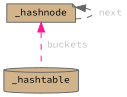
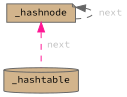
(65, 45) -> (56, 45)
